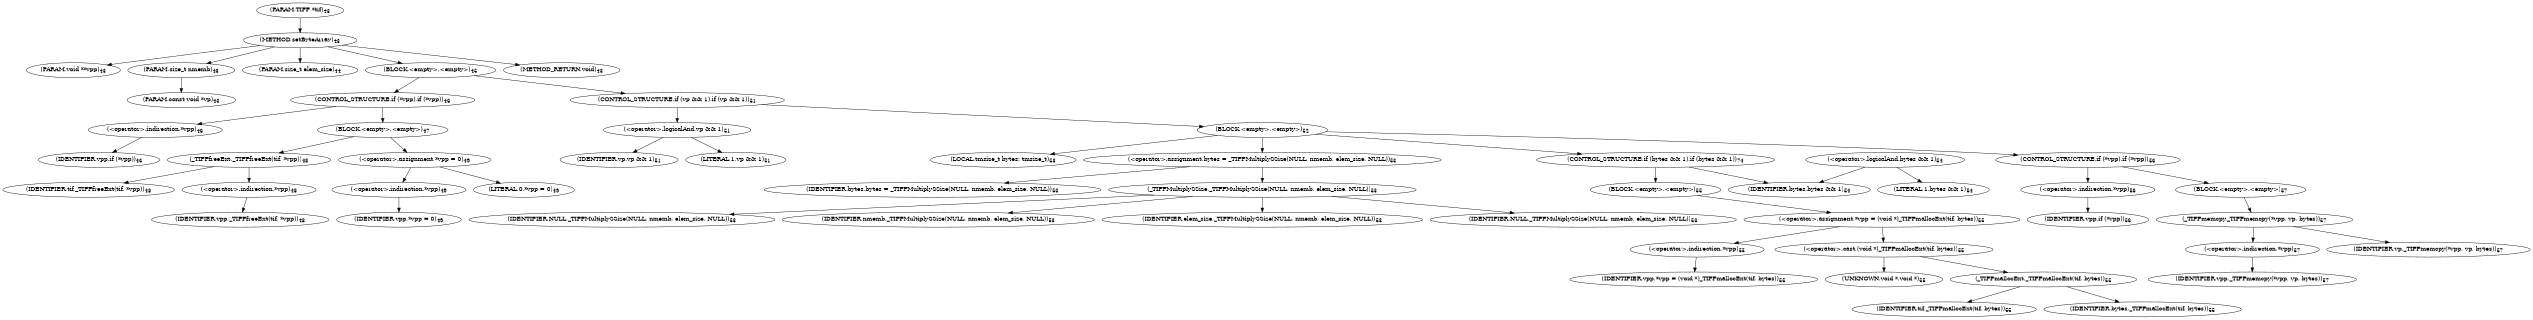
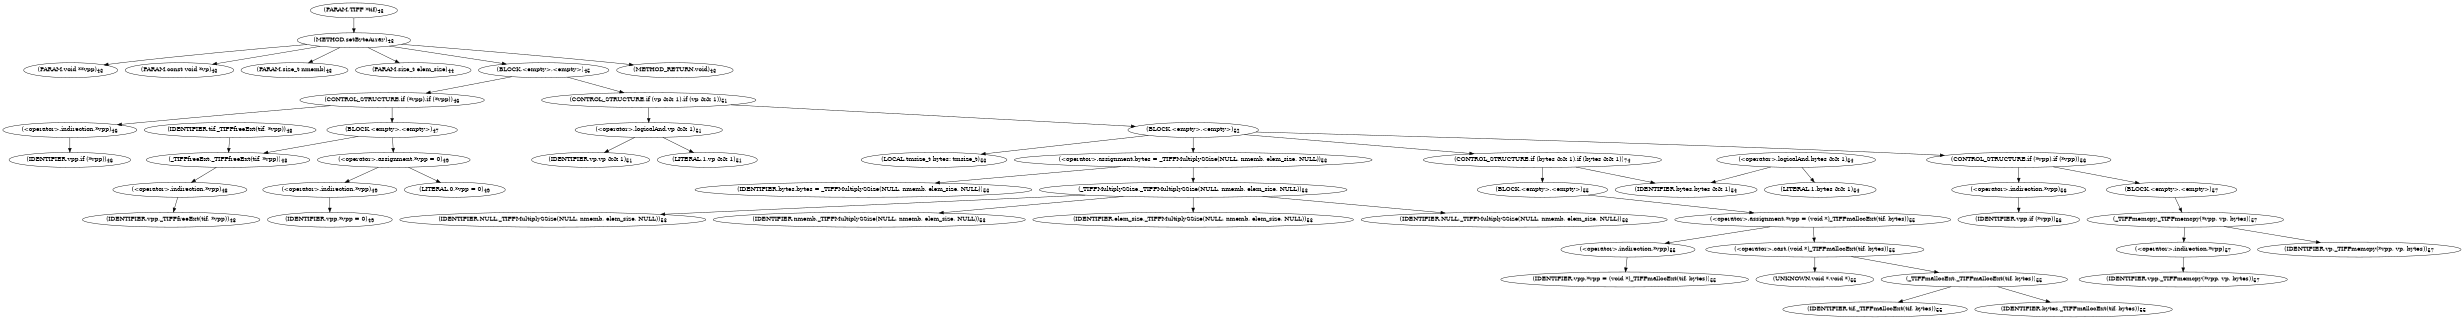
(181, 83) -> (269, 55)
(171, 174) -> (229, 143)
